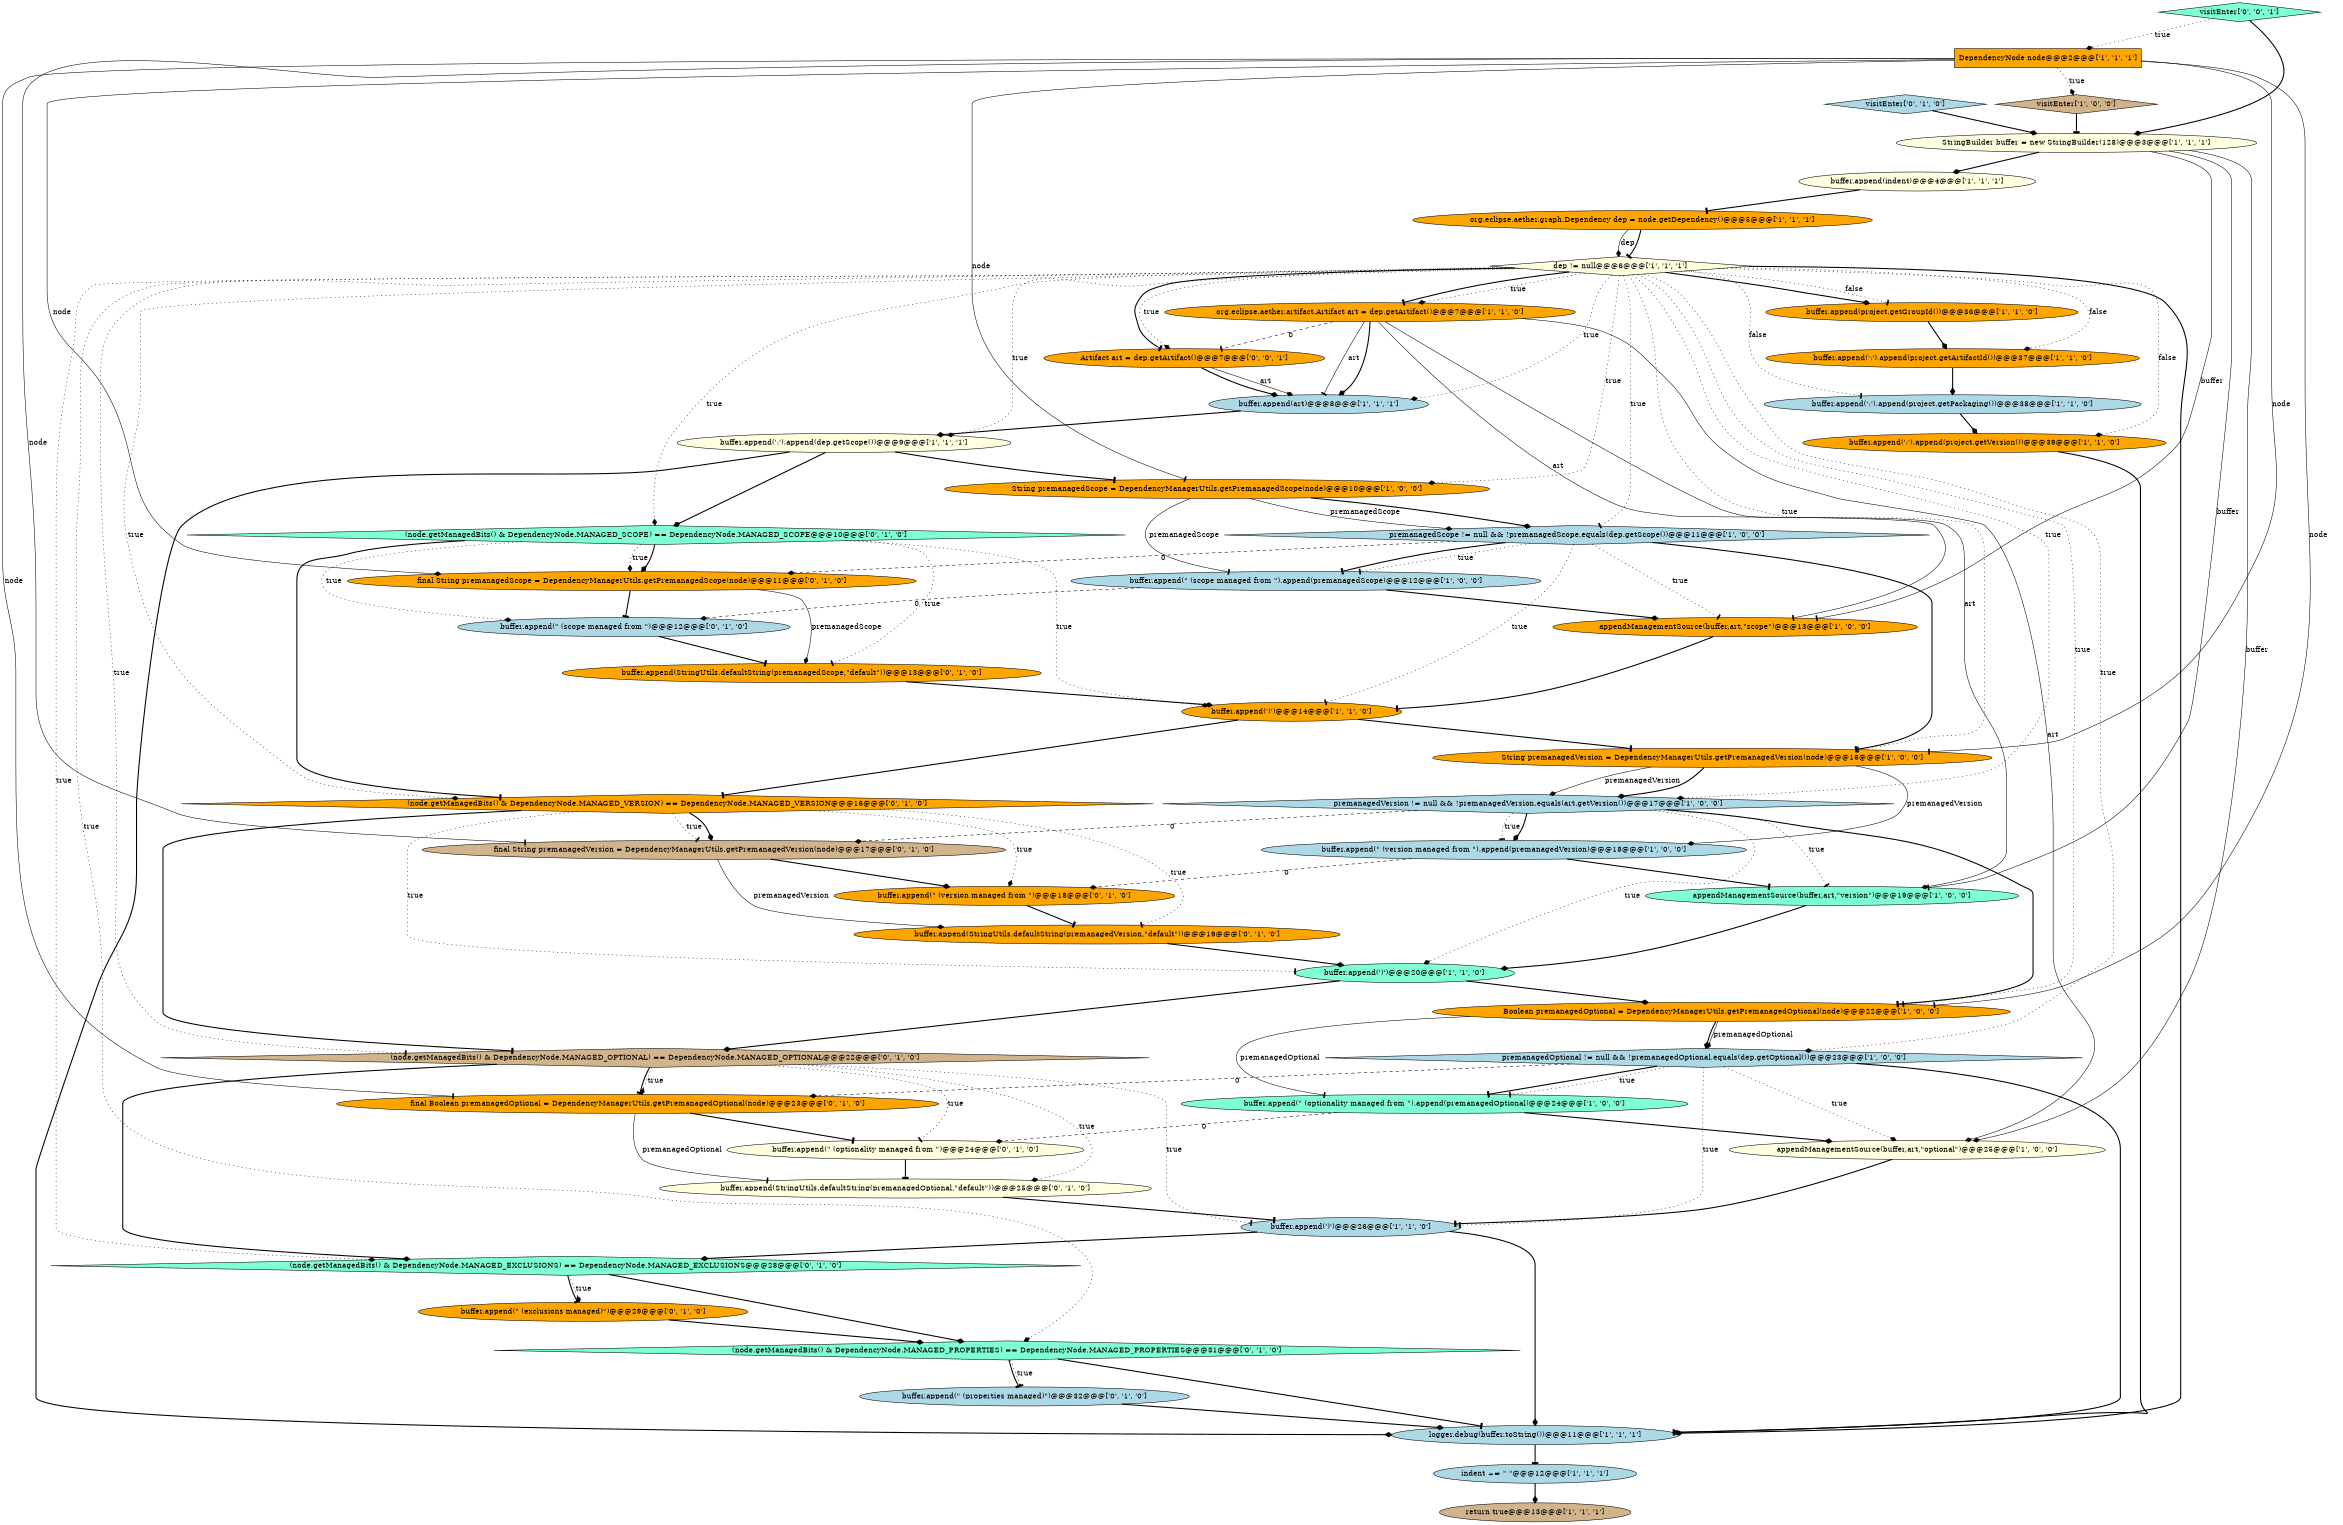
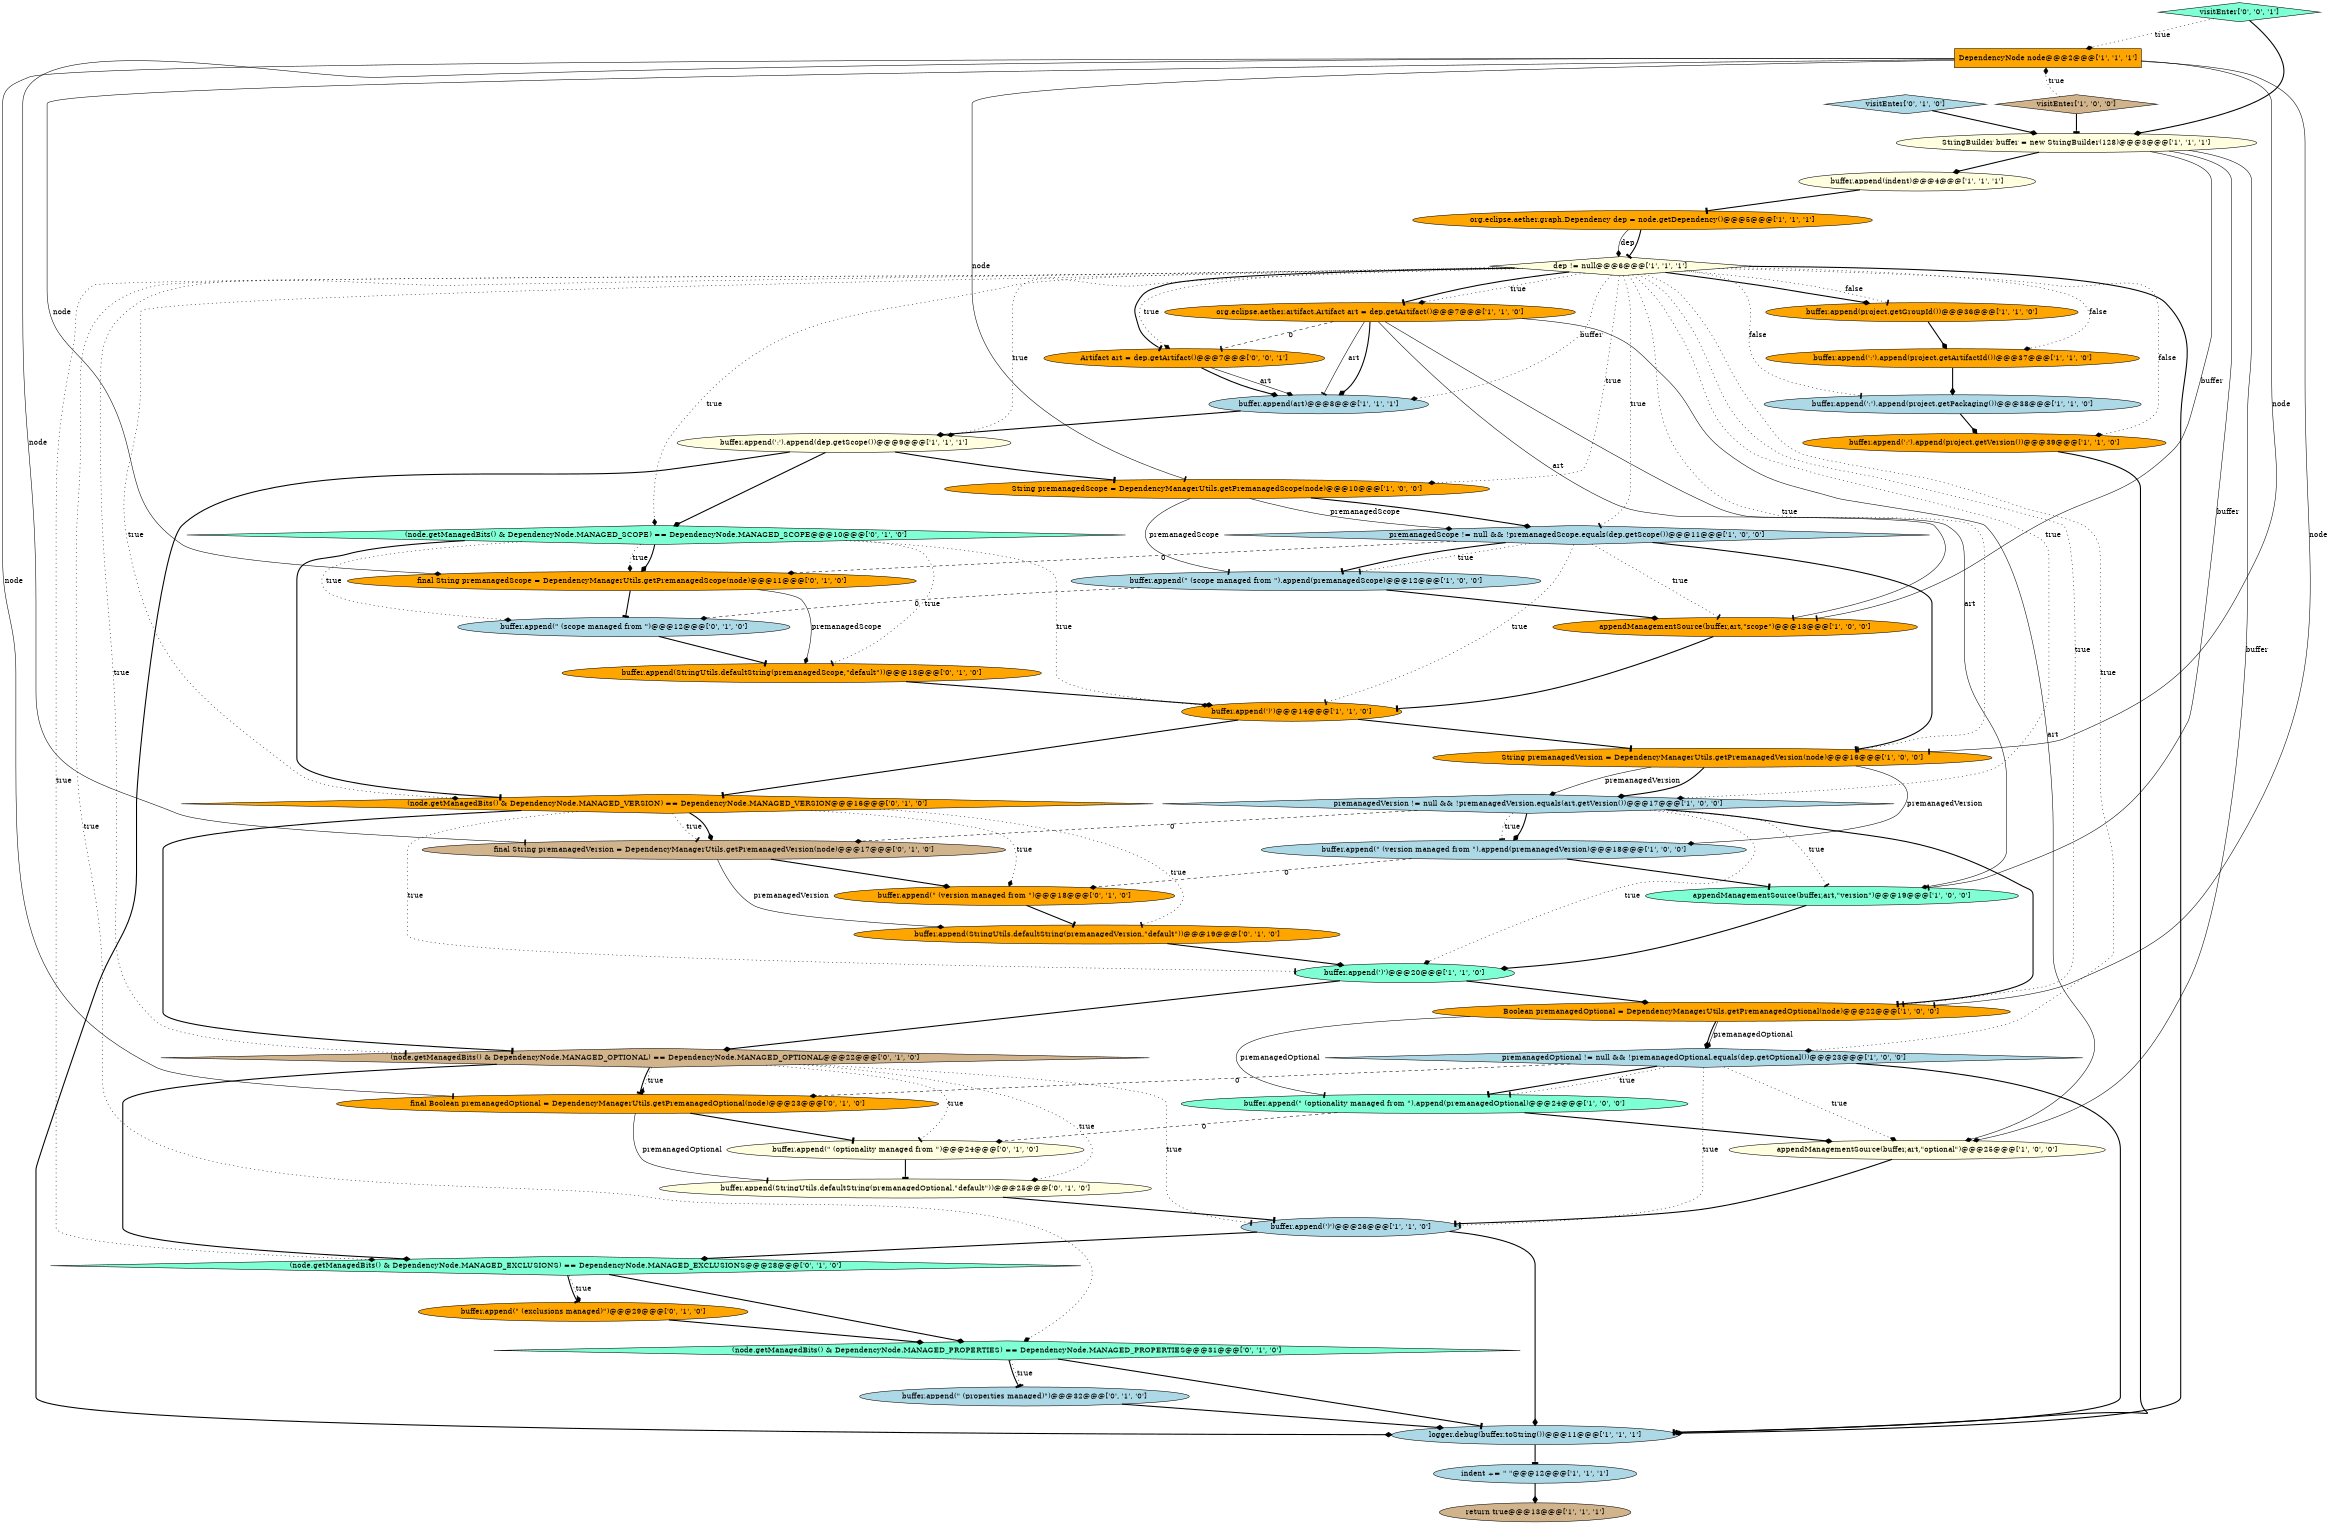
(2065, 78) -> (2050, 87)
(1591, 335) -> (1591, 335)
